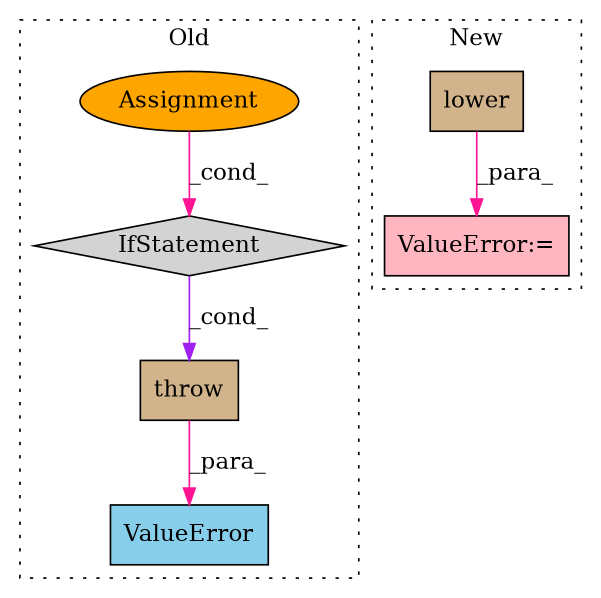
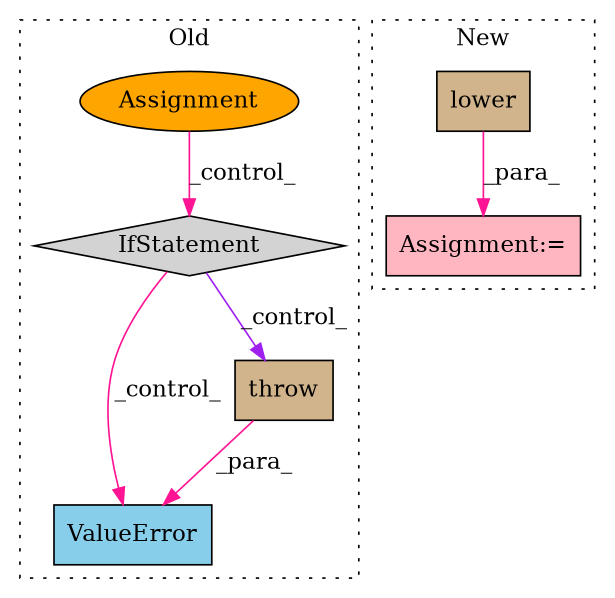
(229, 174) -> (243, 174)
(477, 246) -> (483, 246)
(229, 318) -> (294, 318)
none -> (112, 373)
